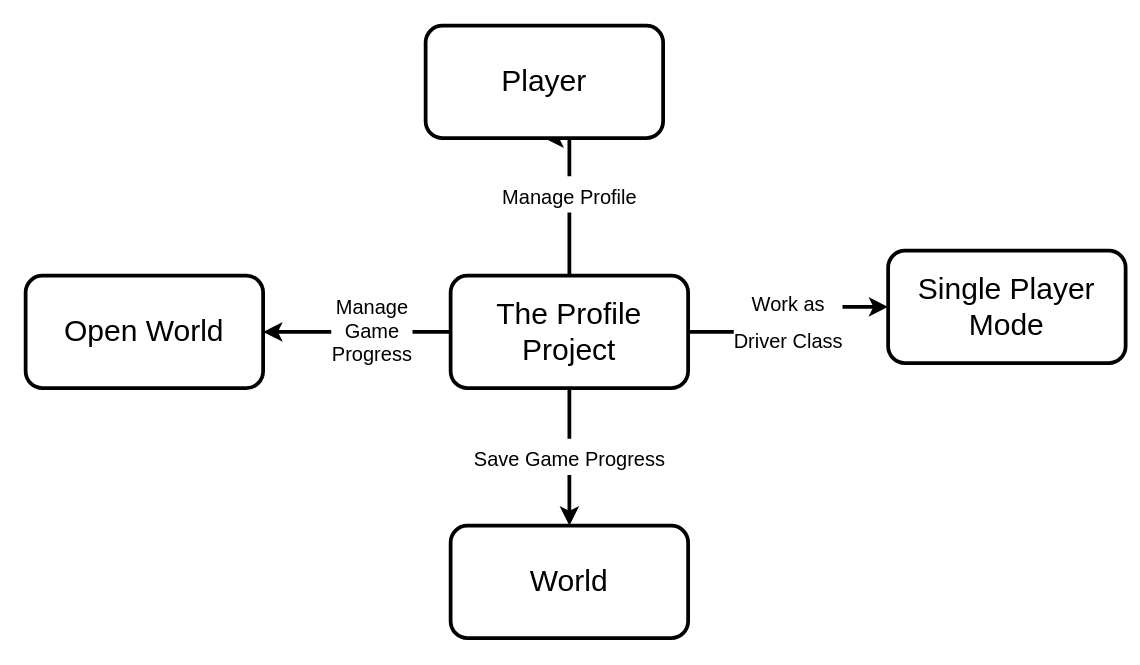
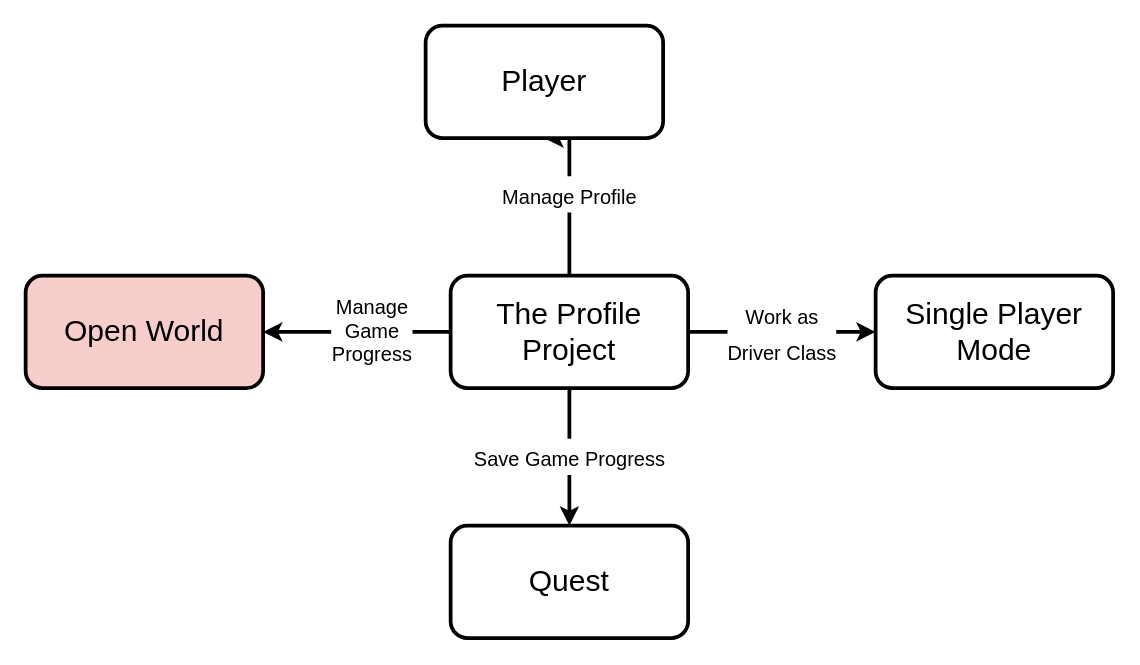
(1007, 307) -> (994, 332)
(144, 332) -> (144, 332)
(569, 582) -> (569, 582)
